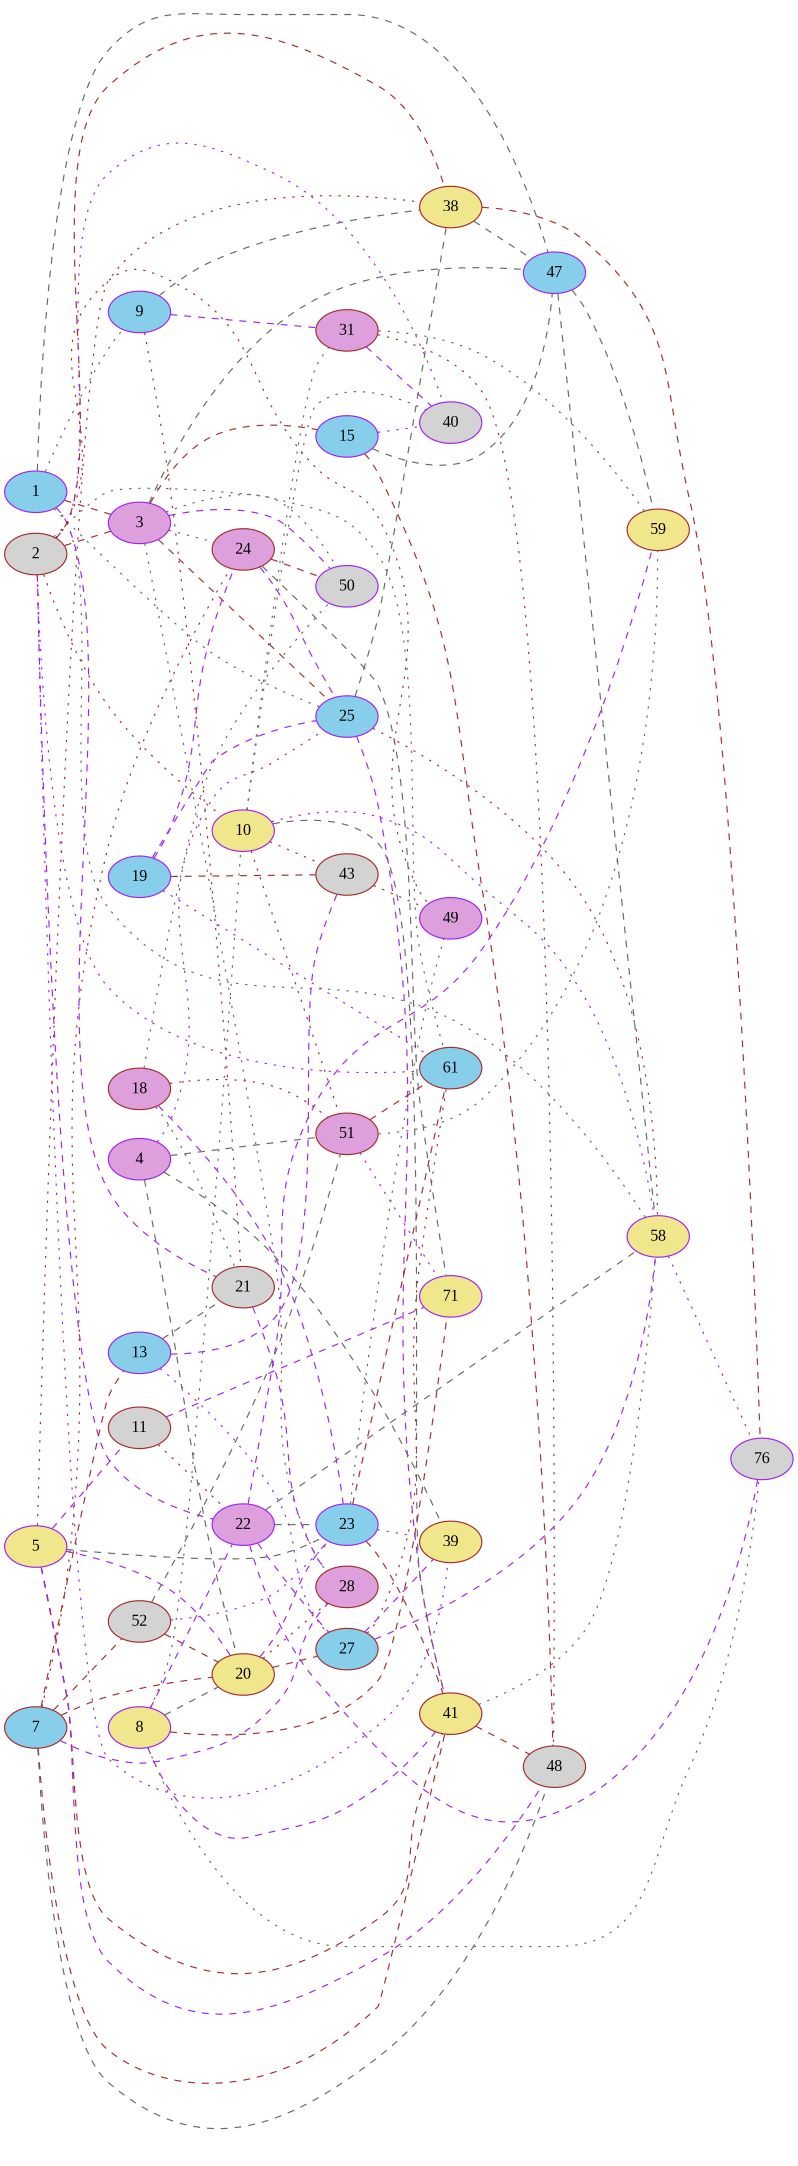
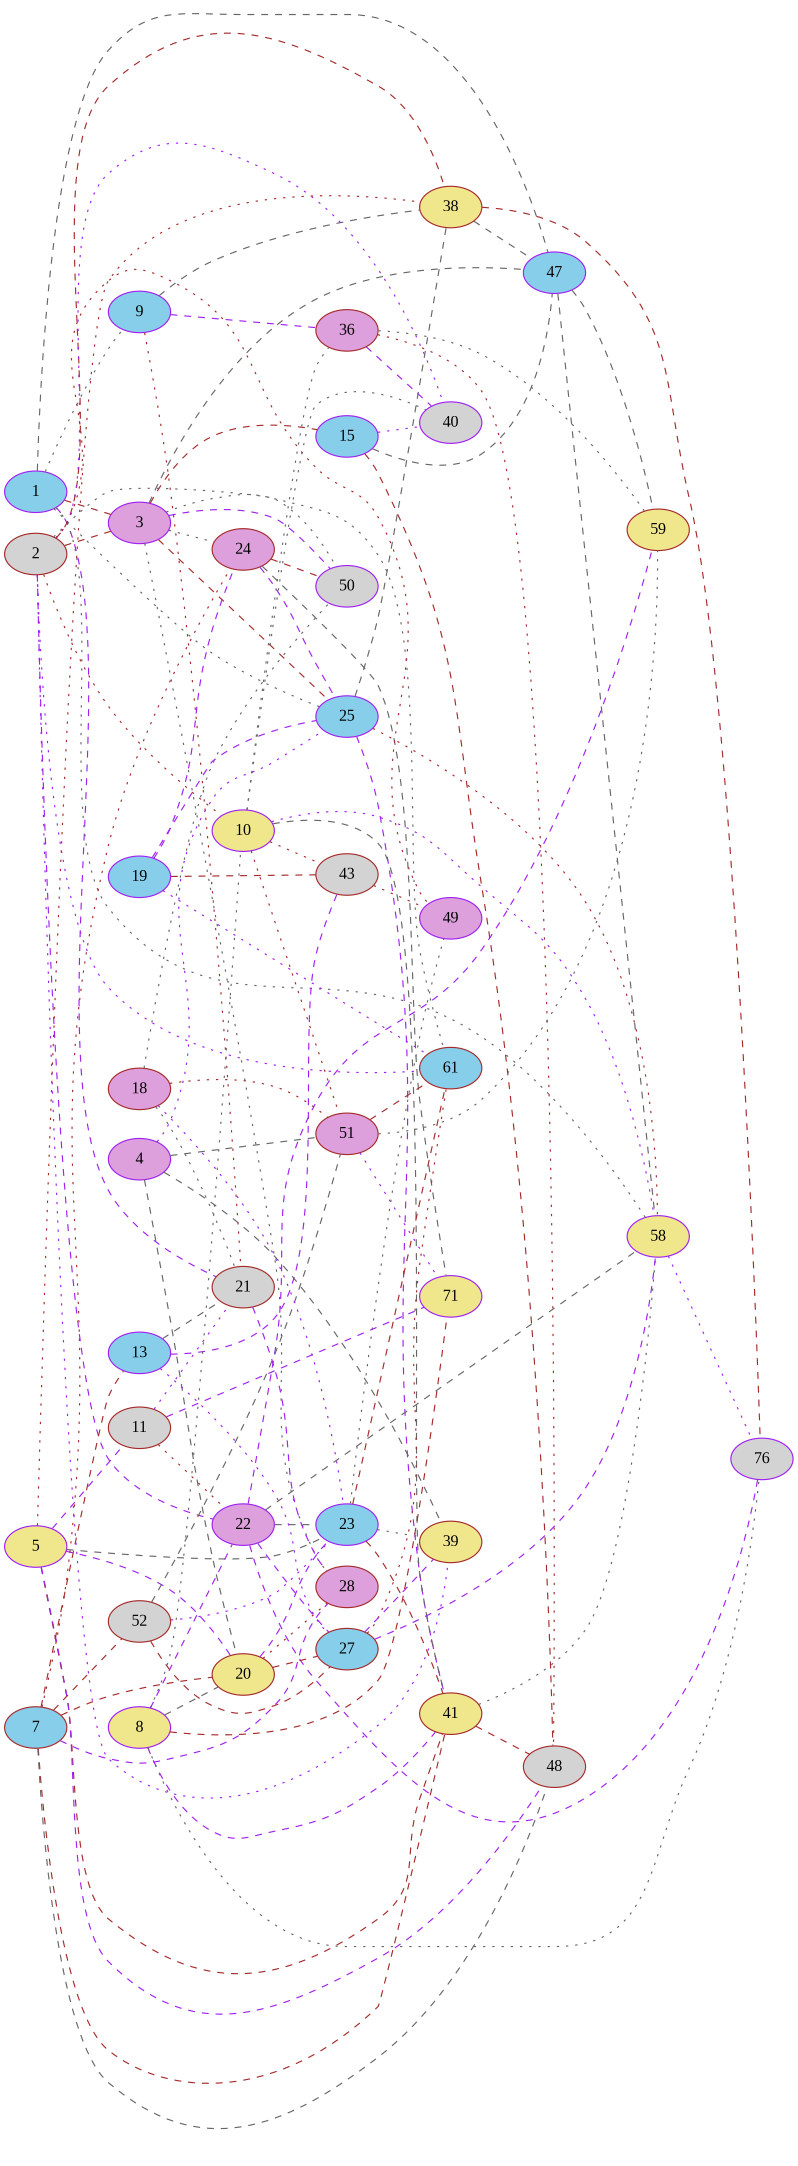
(347, 330) -> (347, 330)
(300, 1318) -> (300, 1318)
none -> (189, 1360)
(191, 1648) -> (232, 1712)
